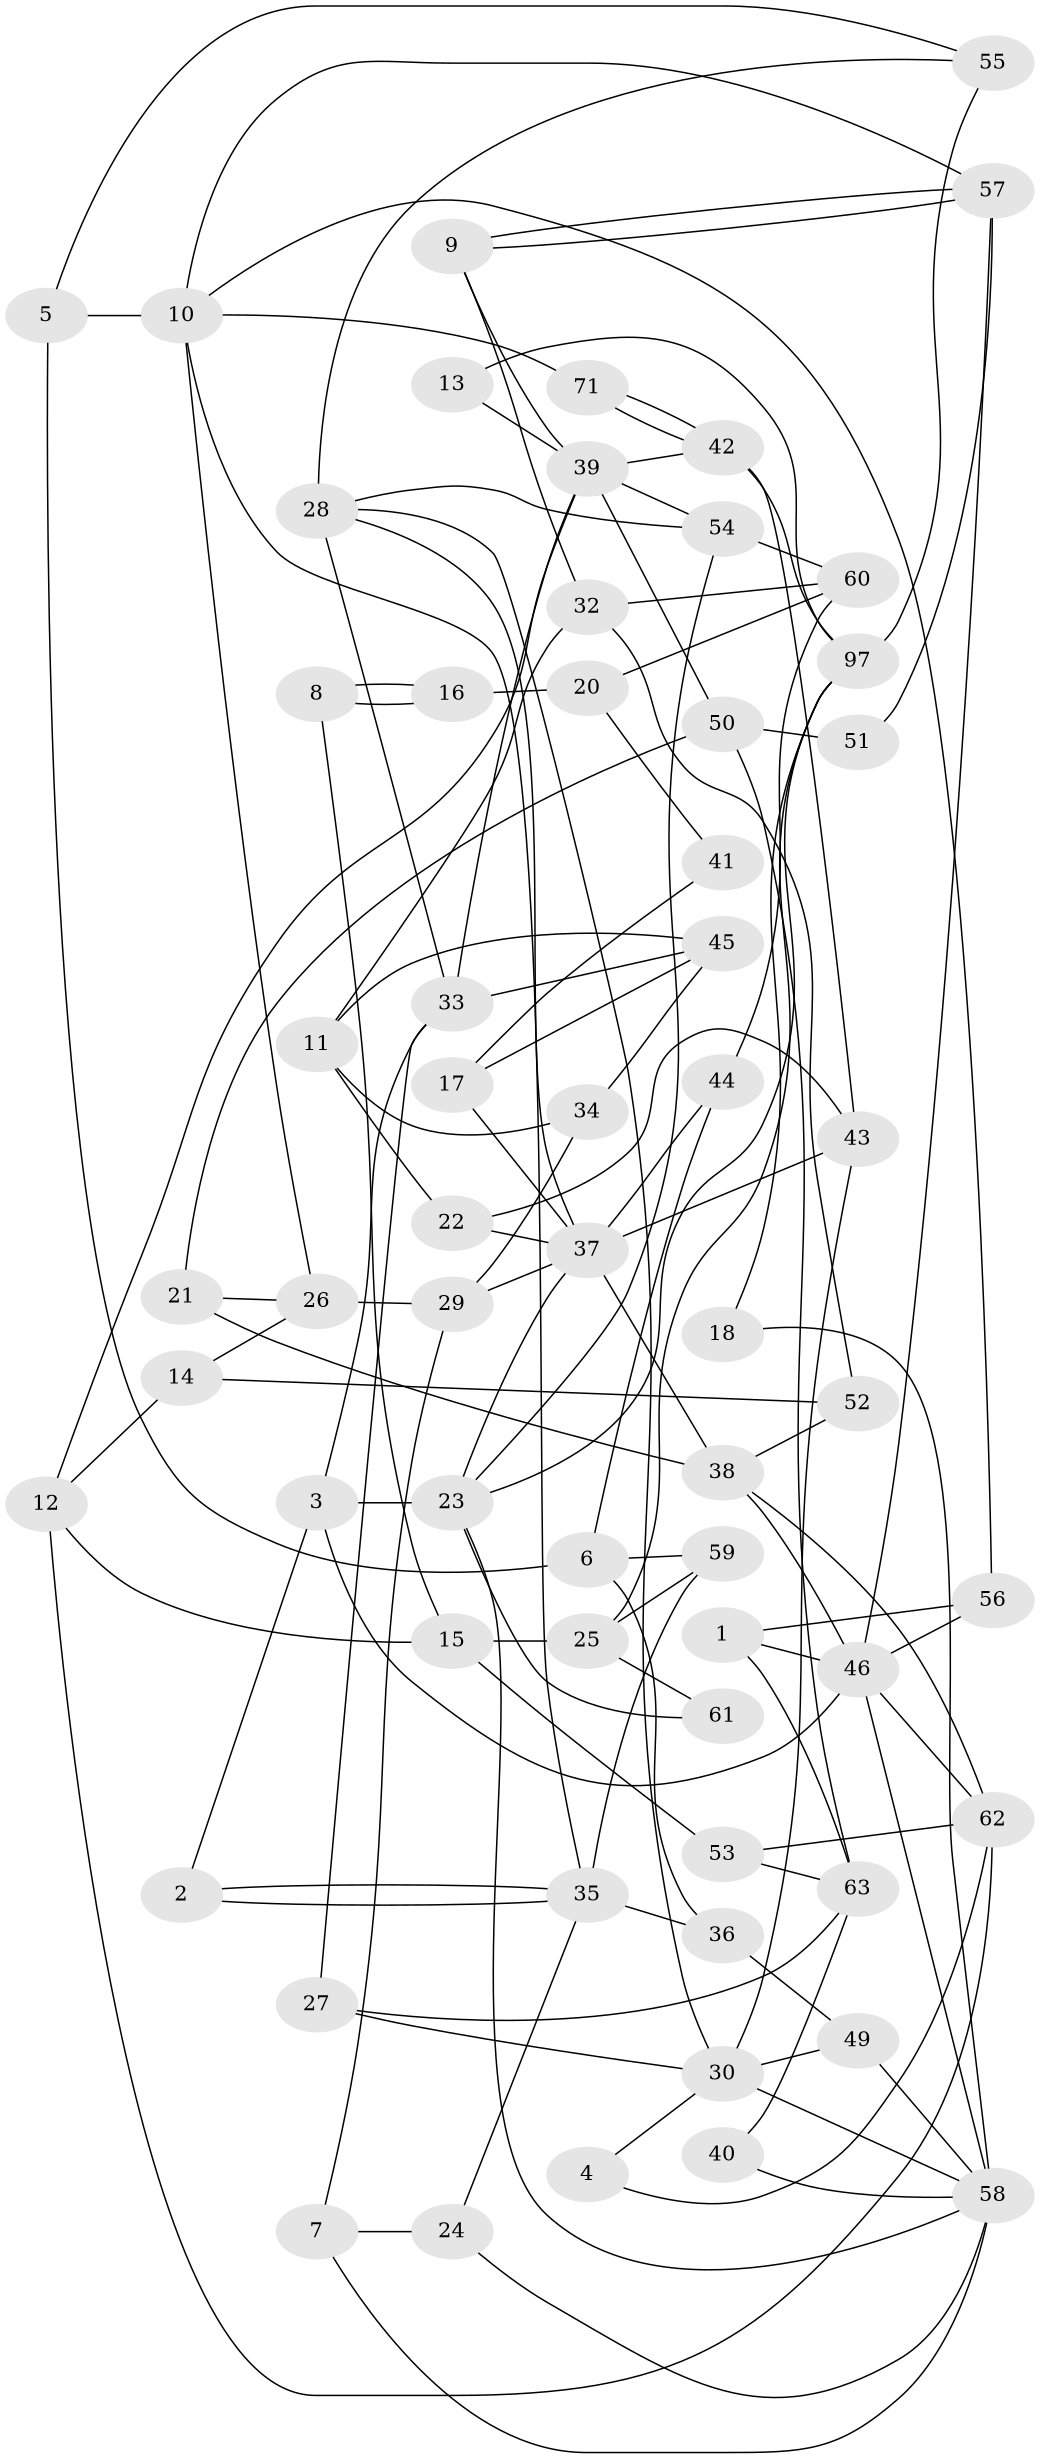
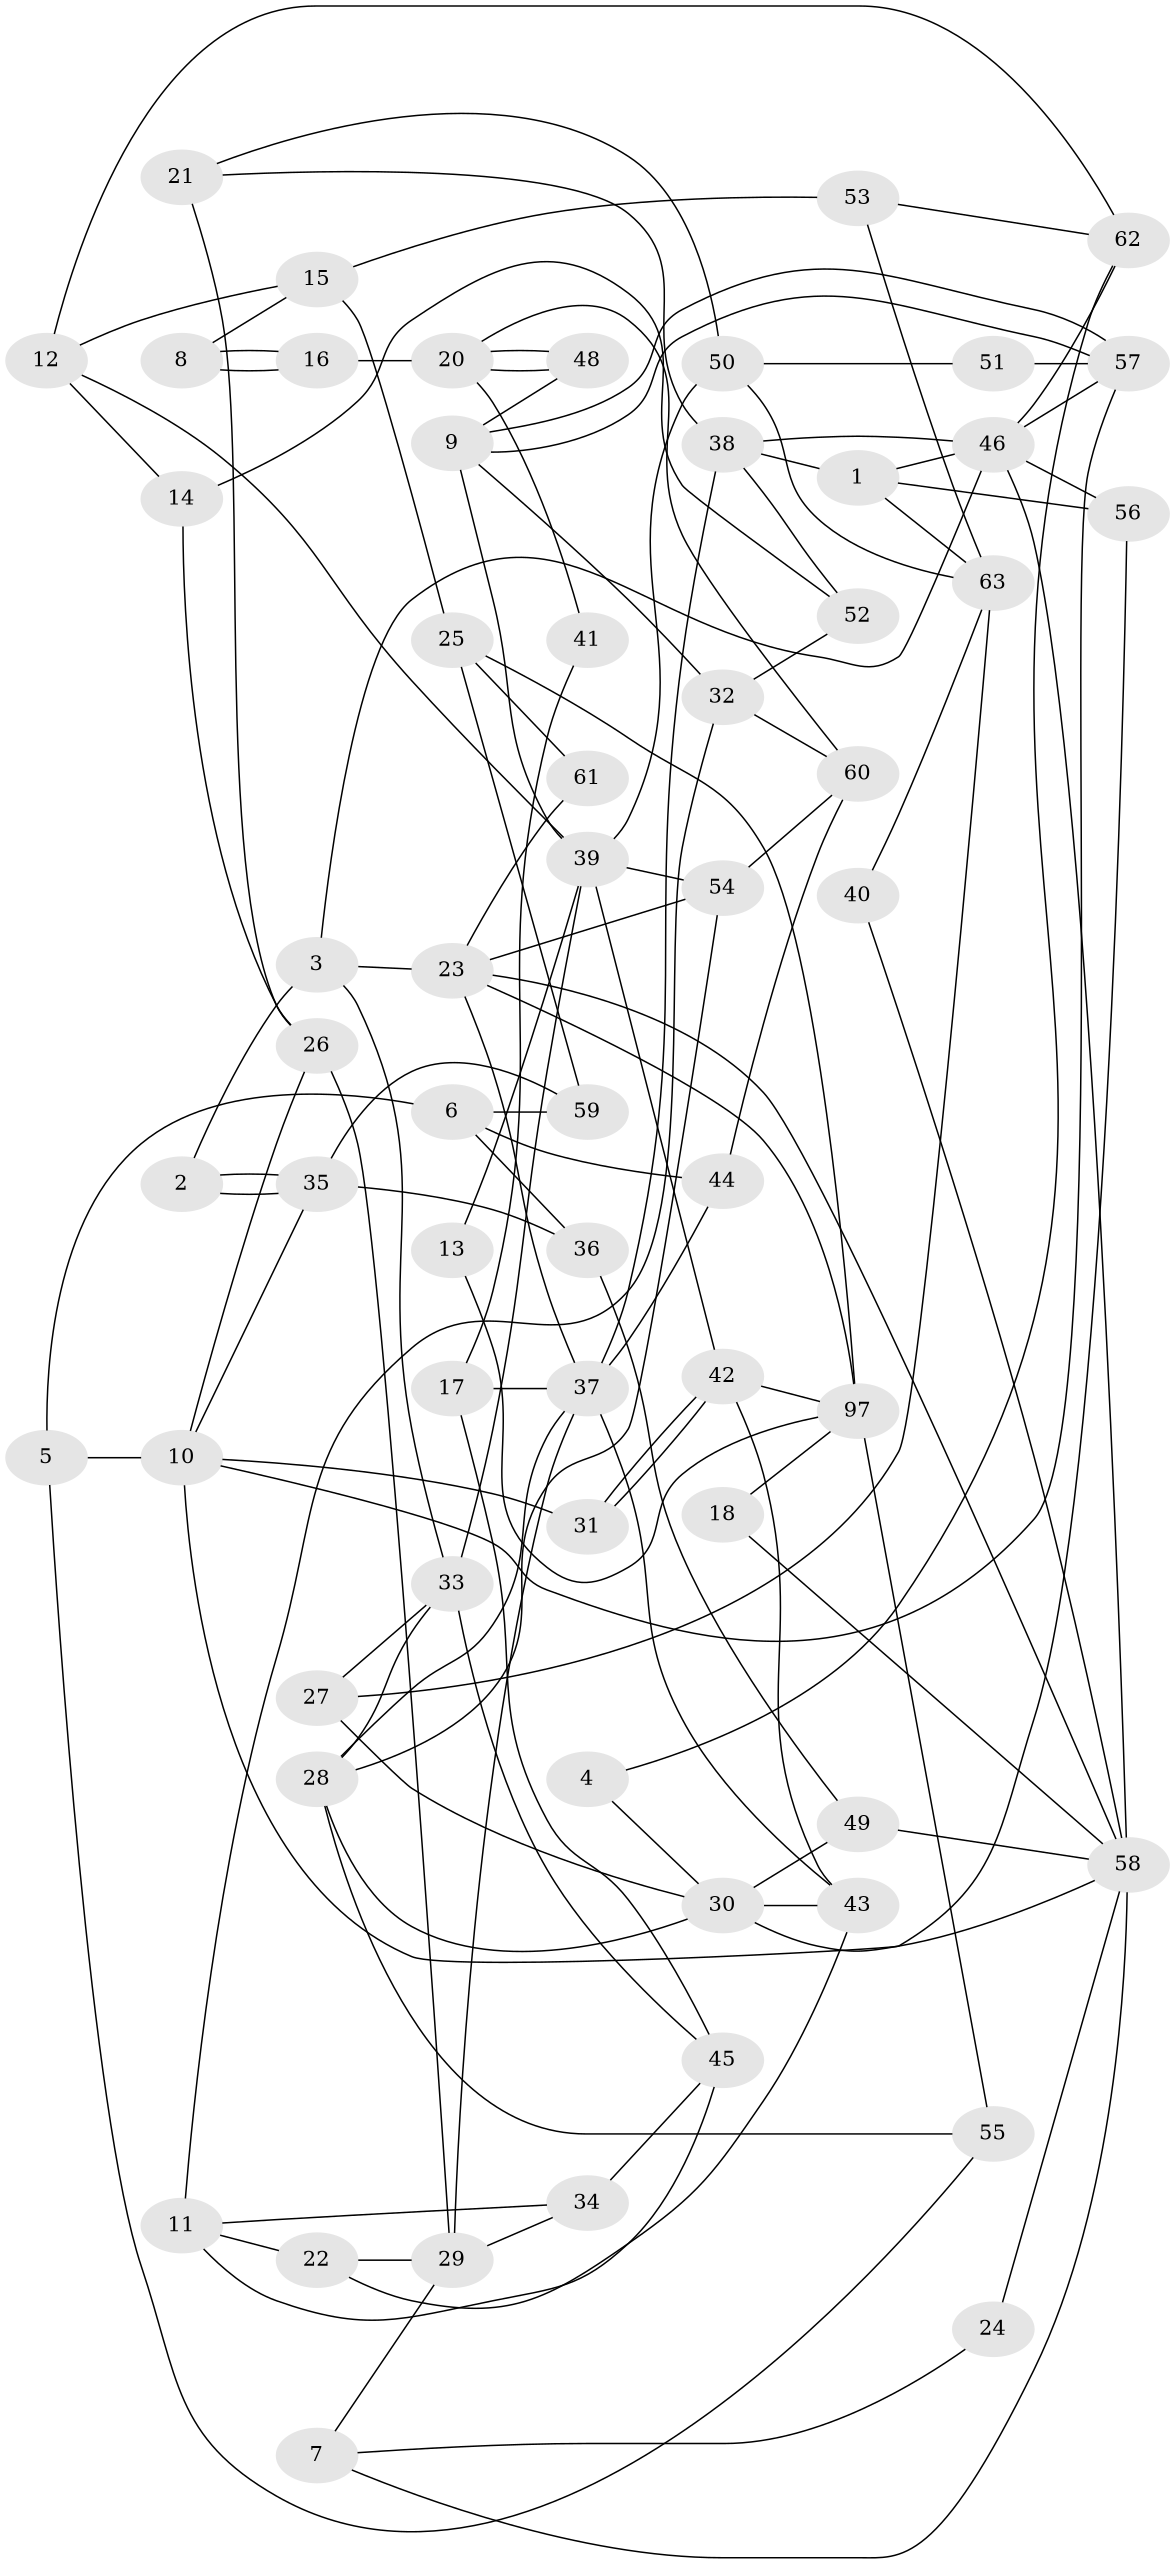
none -> (588, 361)
(588, 388) -> (588, 1527)
(524, 1238) -> (385, 2260)
(894, 1623) -> (796, 463)
(520, 2063) -> none
